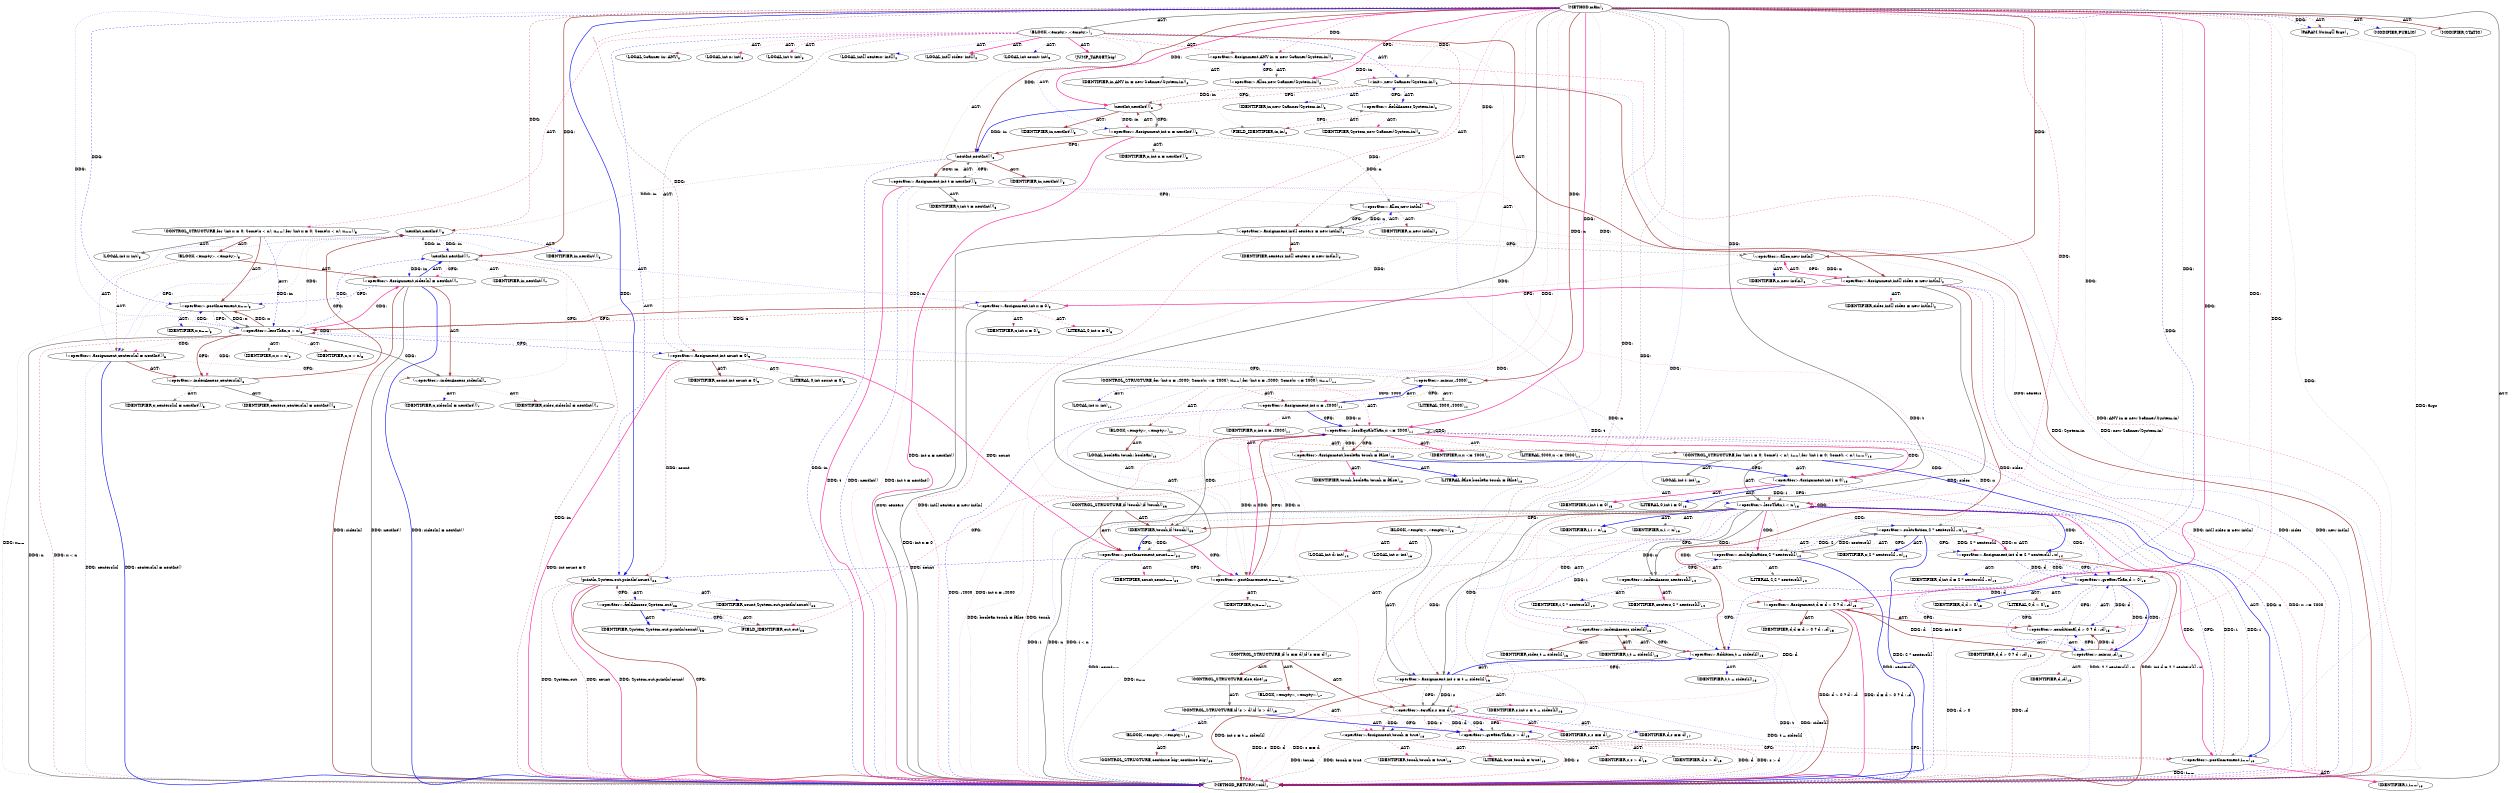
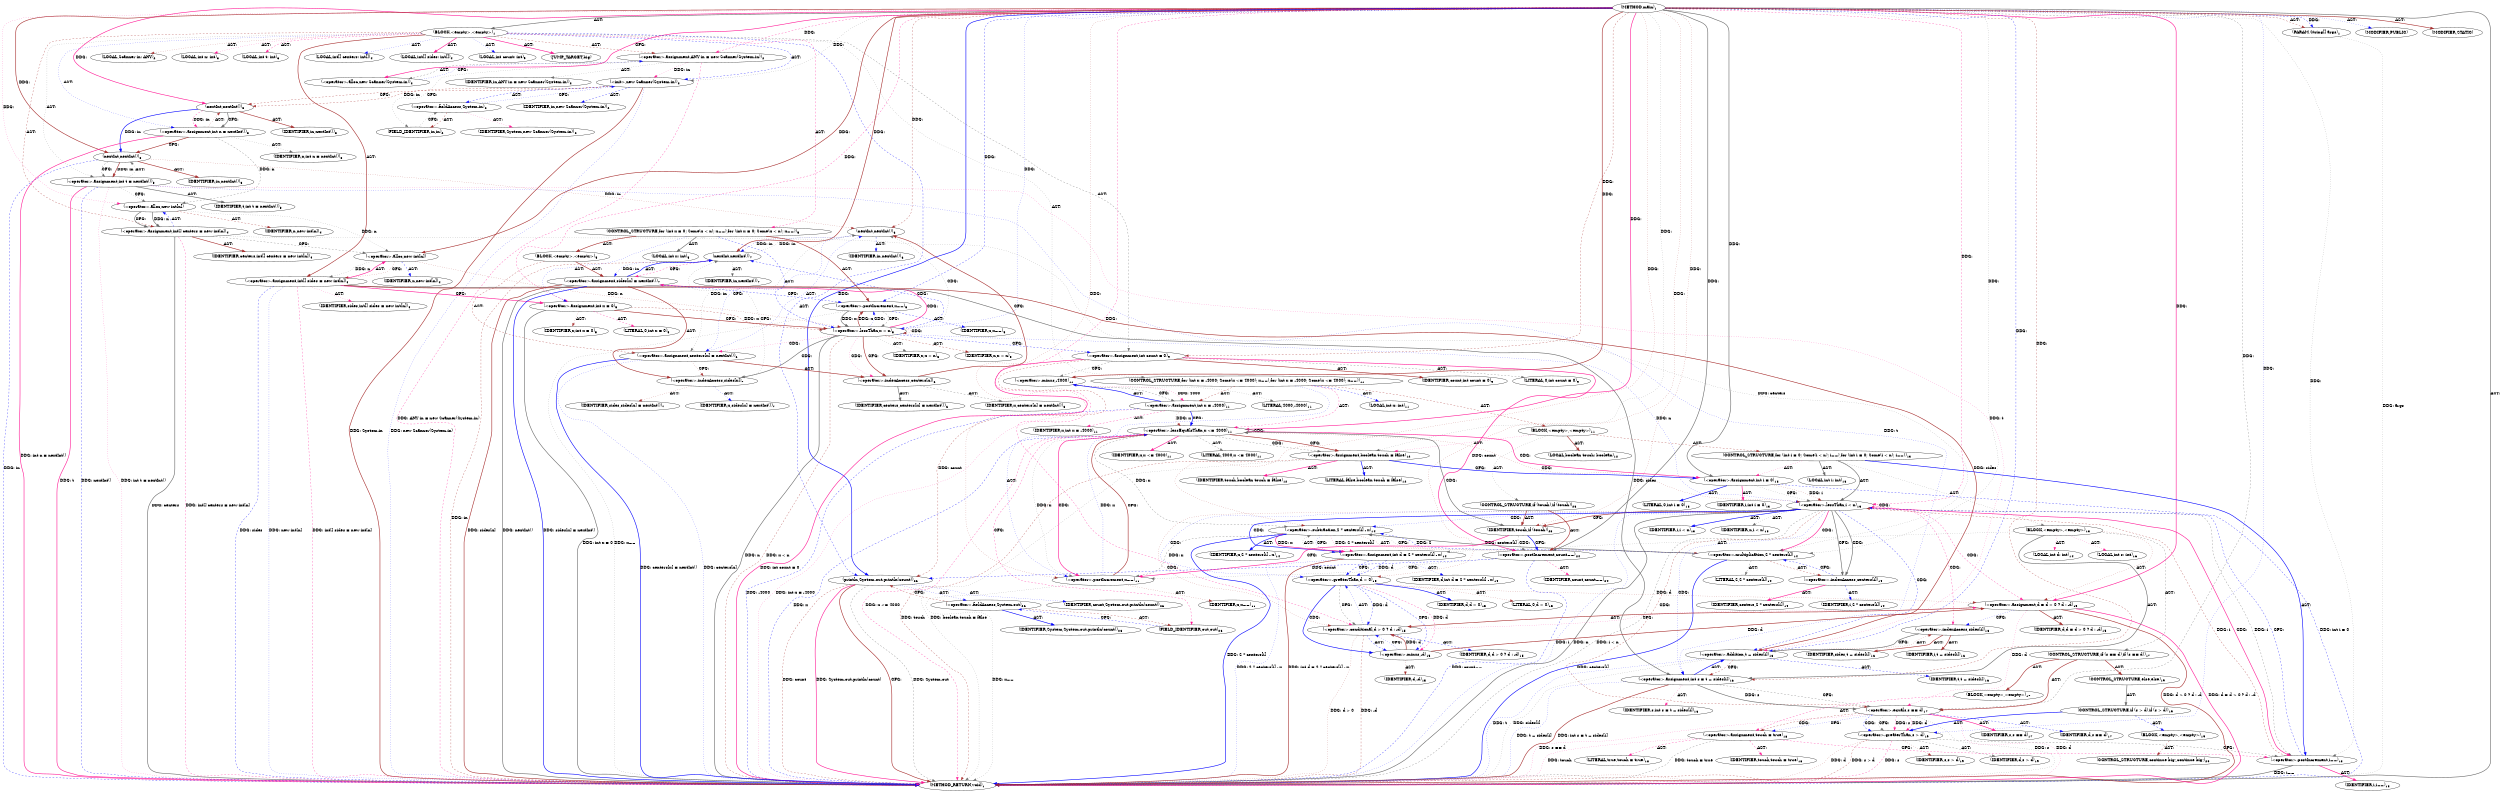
(1377, 389) -> none
(1581, 580) -> (1923, 580)
